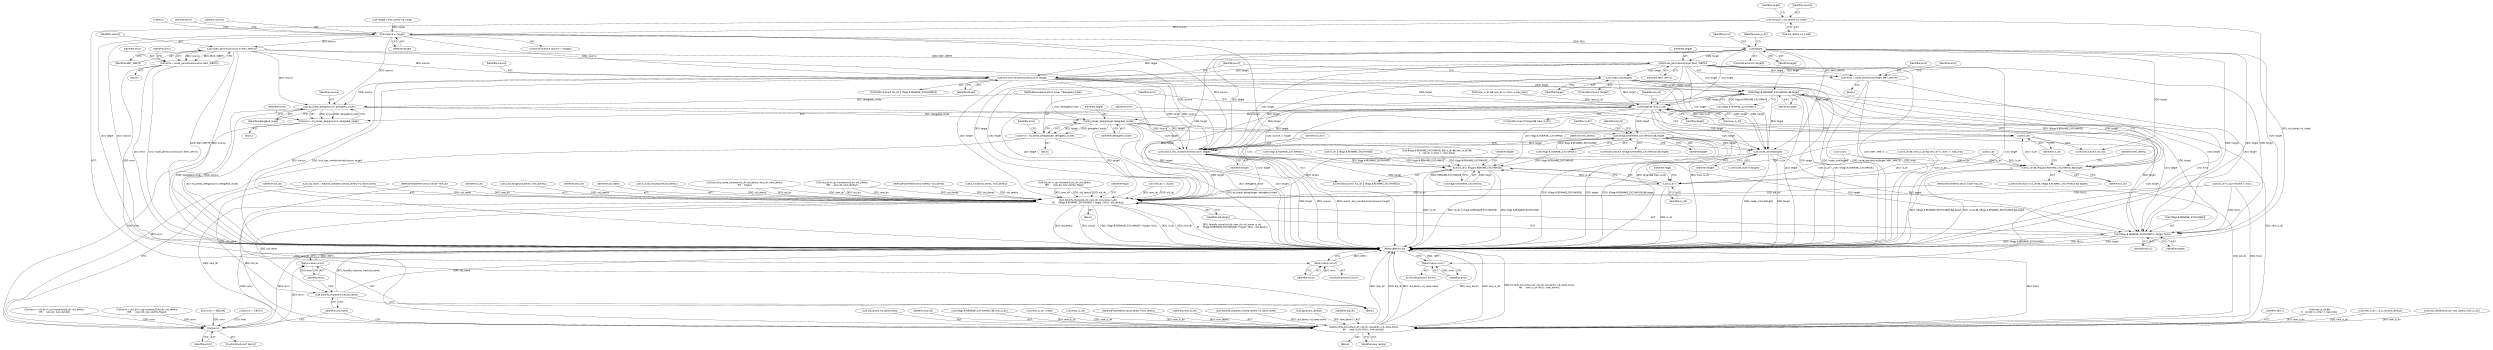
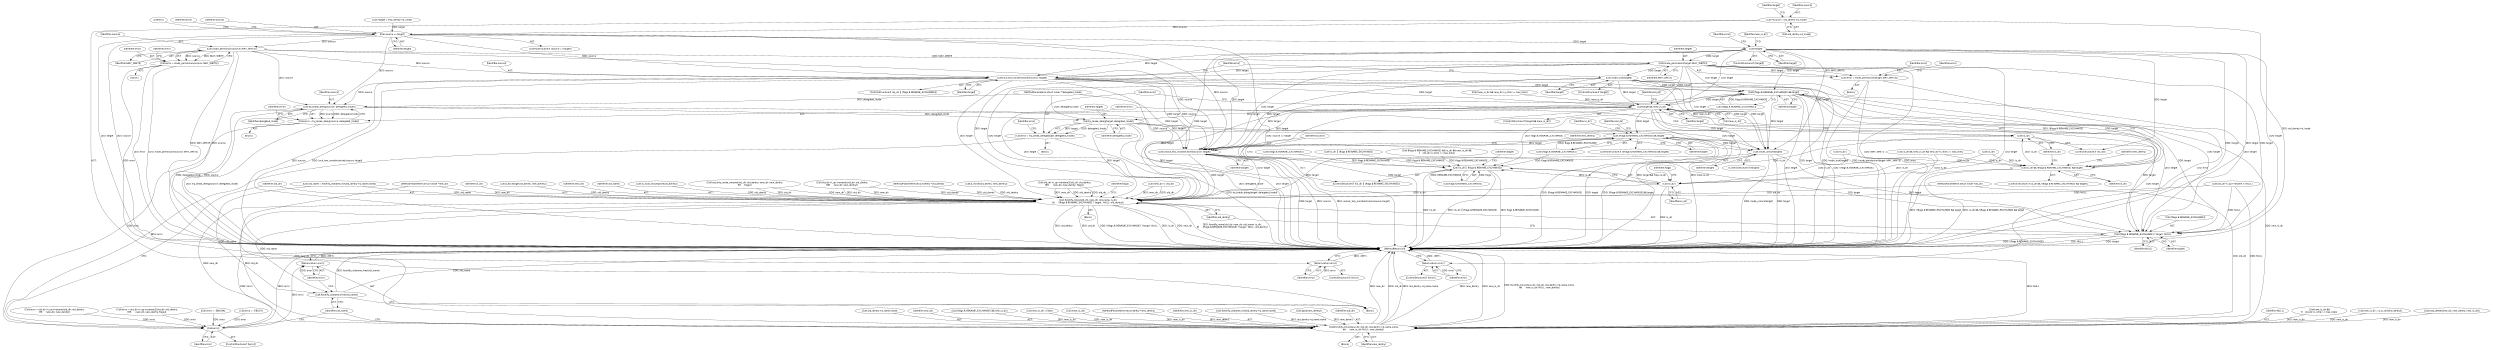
(1580, 42) -> (1580, 42)
(1057, 124) -> none
(1155, 133) -> (1142, 106)
